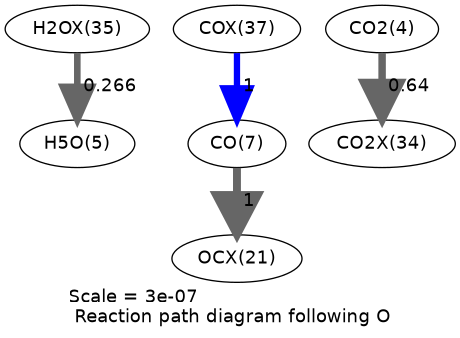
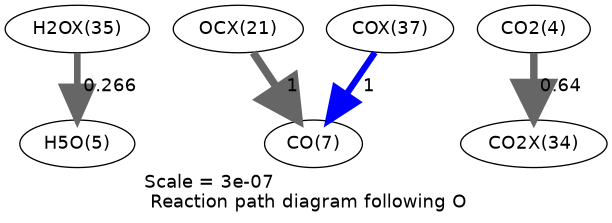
(237, 181) -> (265, 70)
